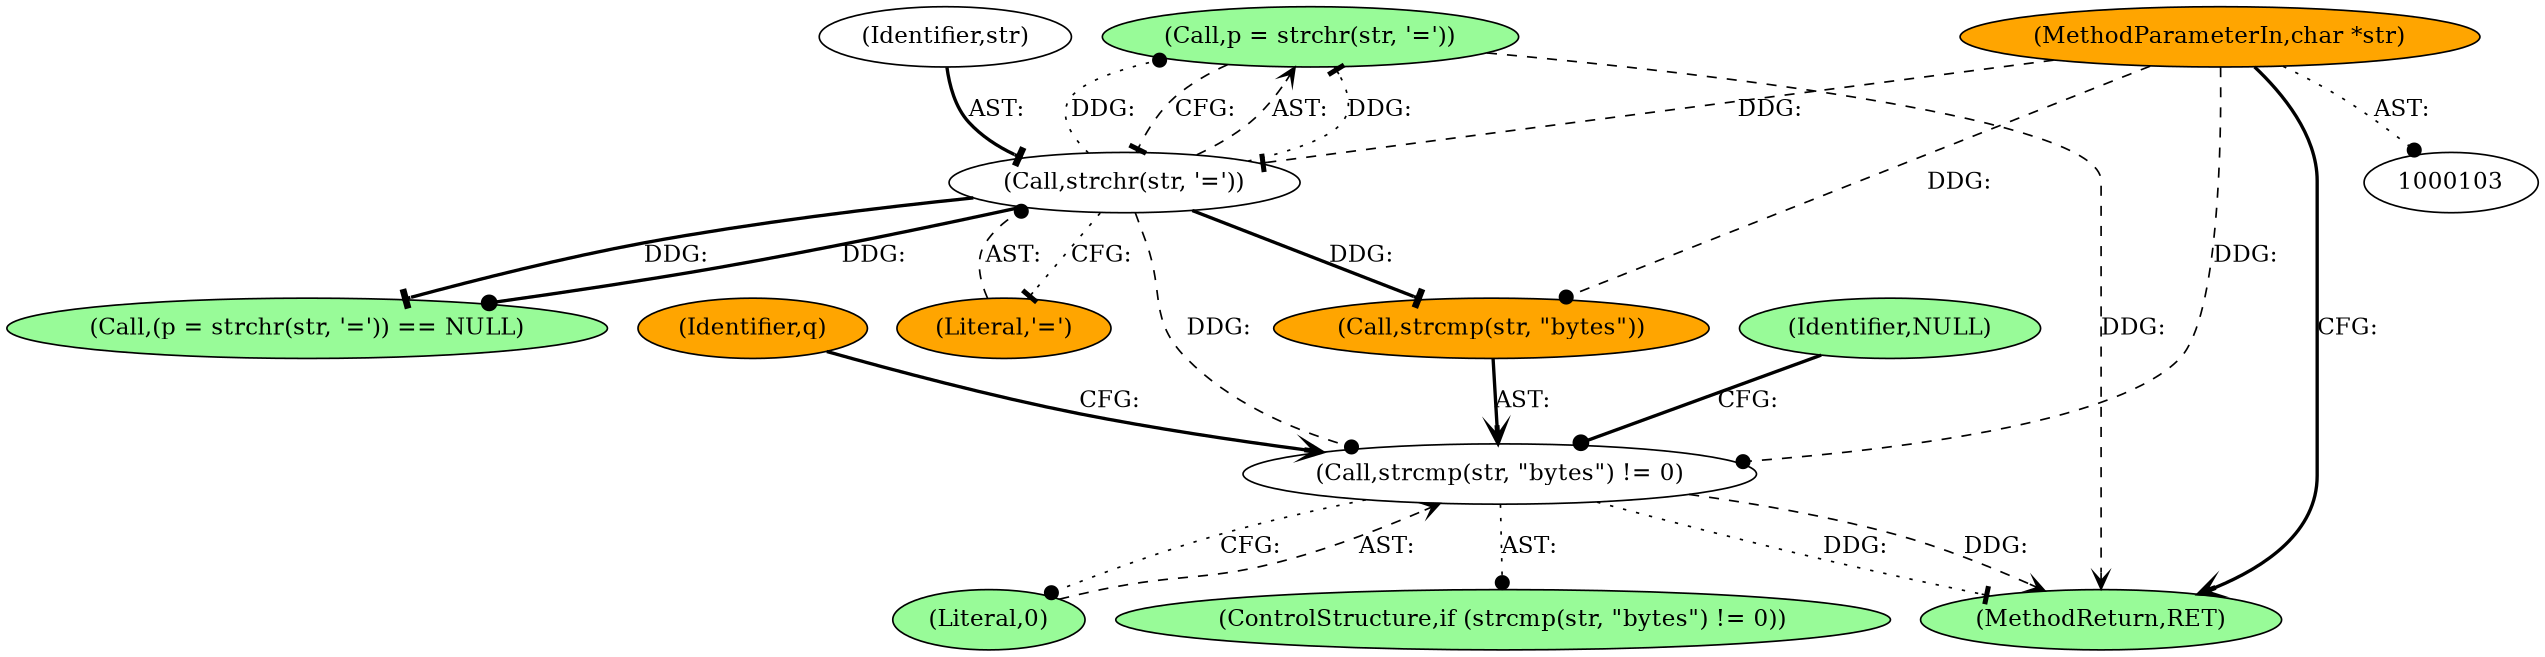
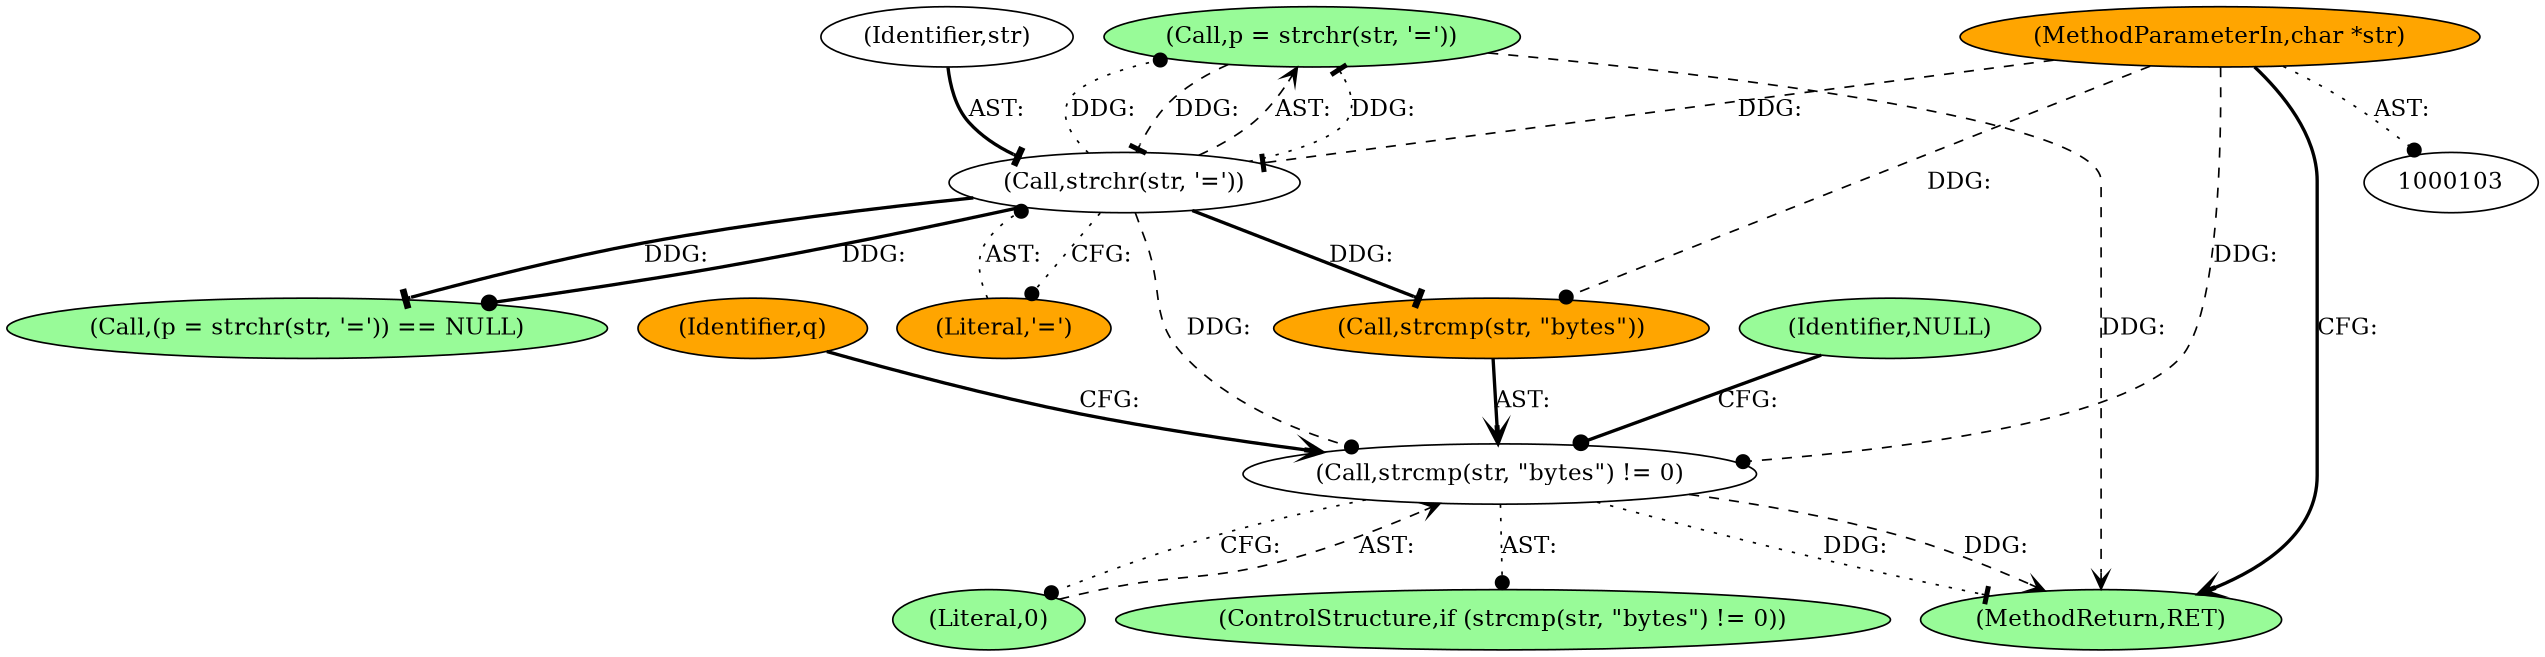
(1209, 110) -> (1211, 110)
(982, 250) -> (982, 250)
(1067, 253) -> (1068, 251)
